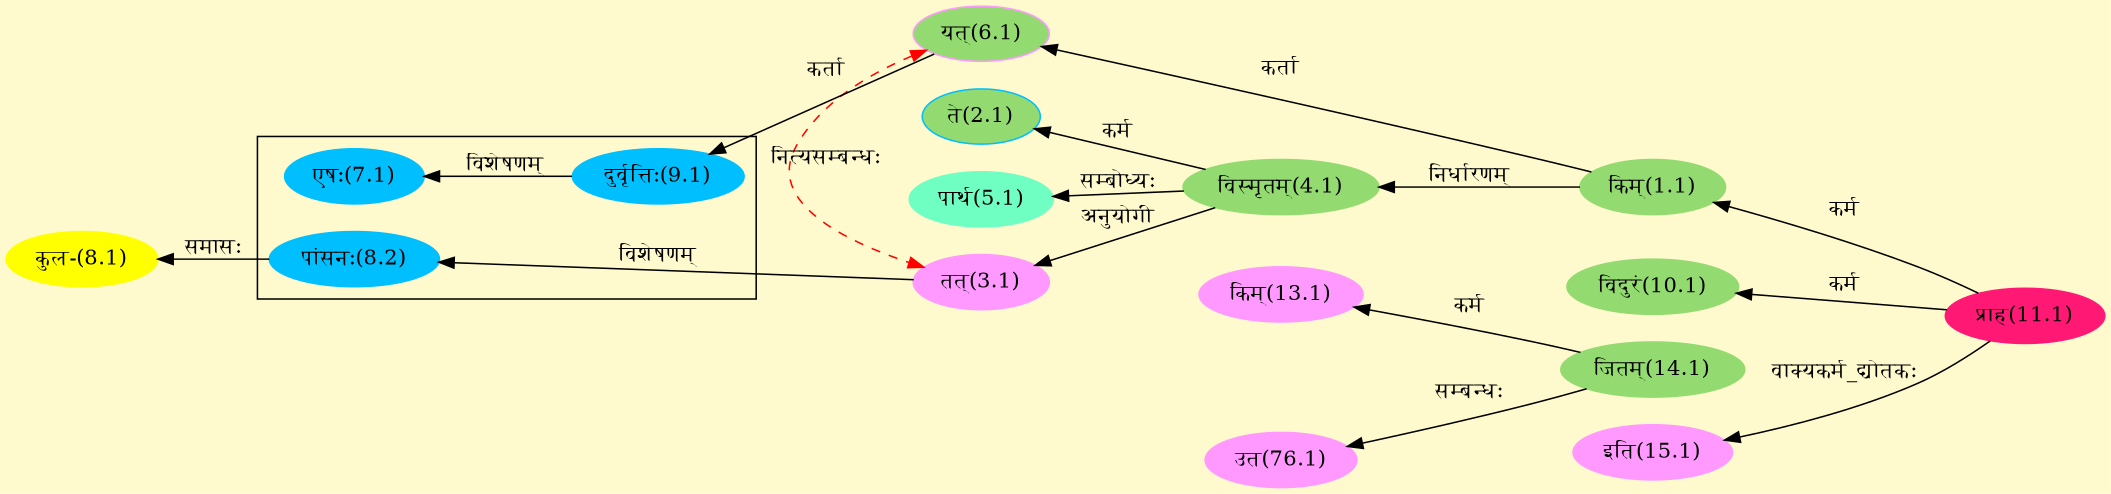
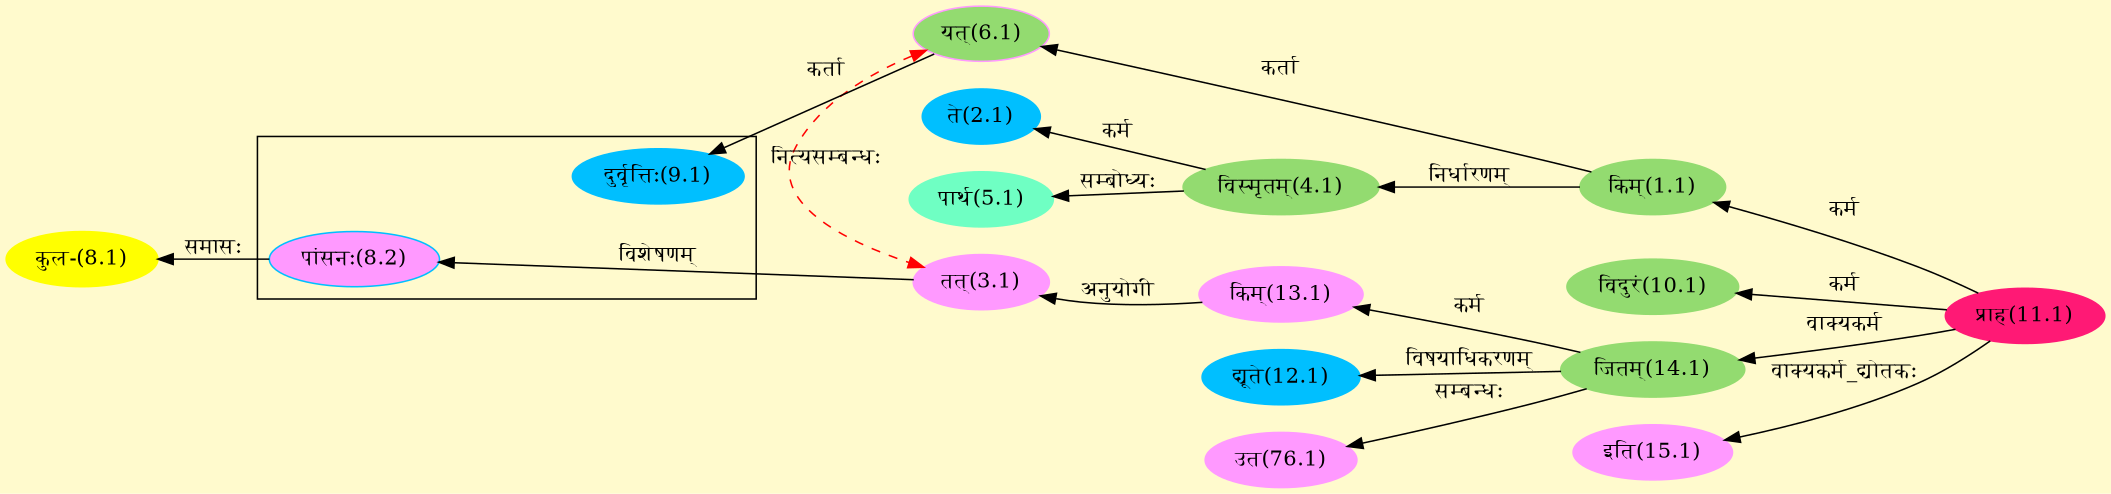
(981, 117) -> (981, 117)
(354, 176) -> none
(1133, 234) -> (1129, 305)
(354, 259) -> (354, 259)
none -> (1855, 345)
none -> (1281, 377)
